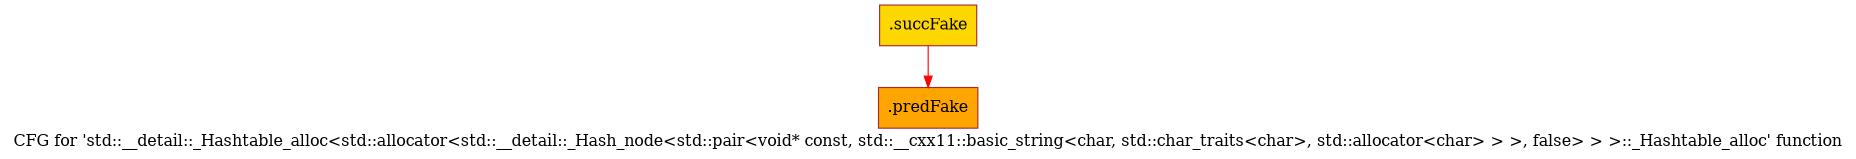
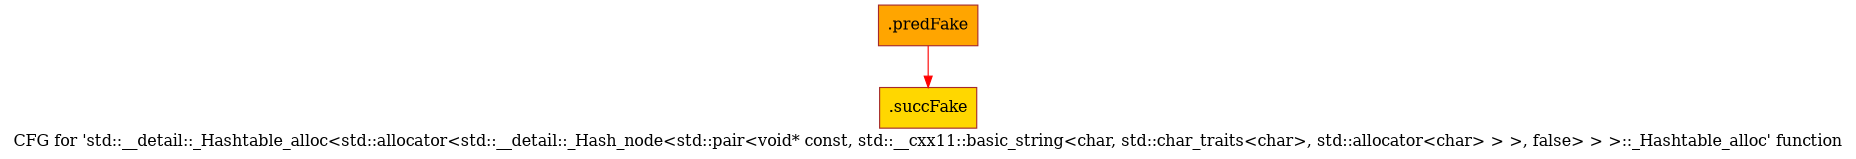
(928, 61) -> (928, 61)
